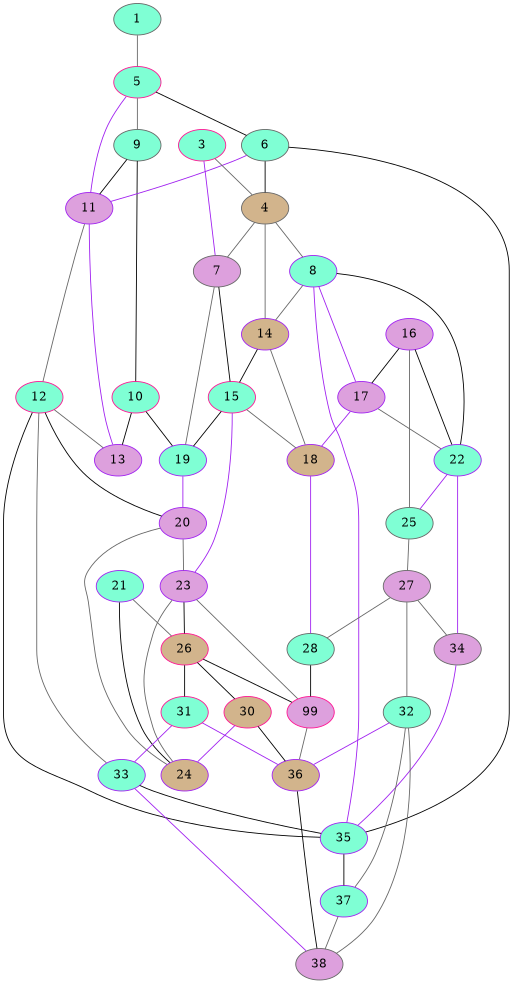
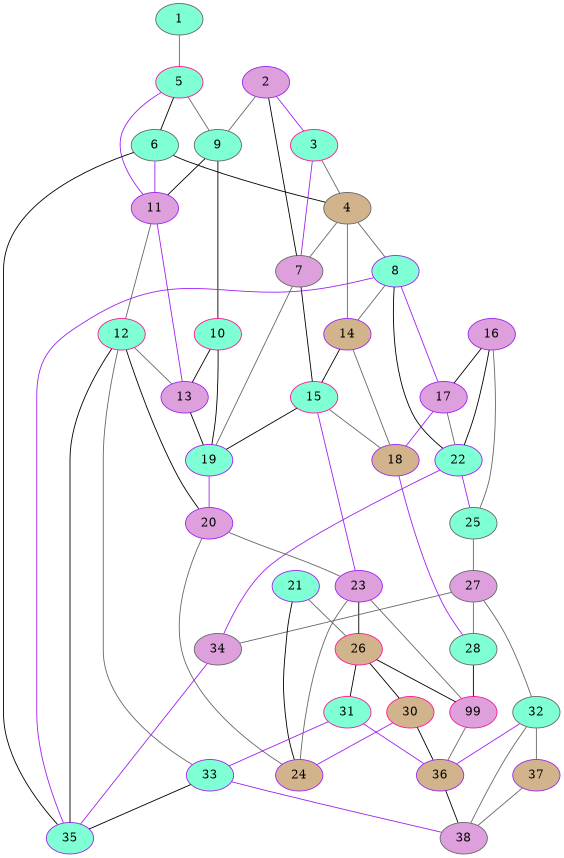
none -> (266, 82)
none -> (197, 429)
(344, 870) -> none
(344, 901) -> (536, 775)
